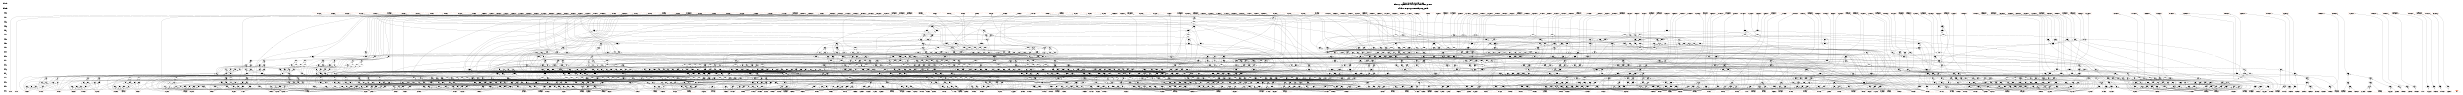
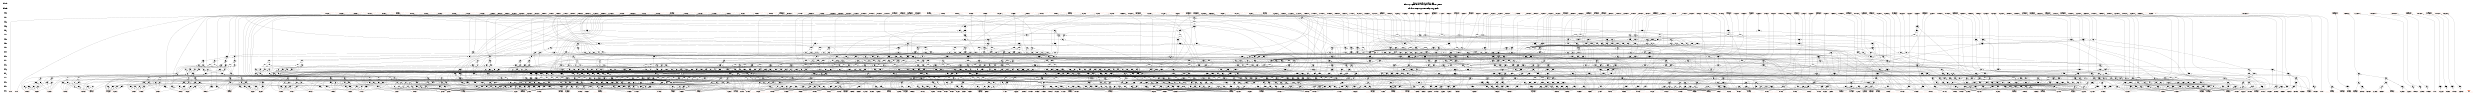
none -> (824, 87)
